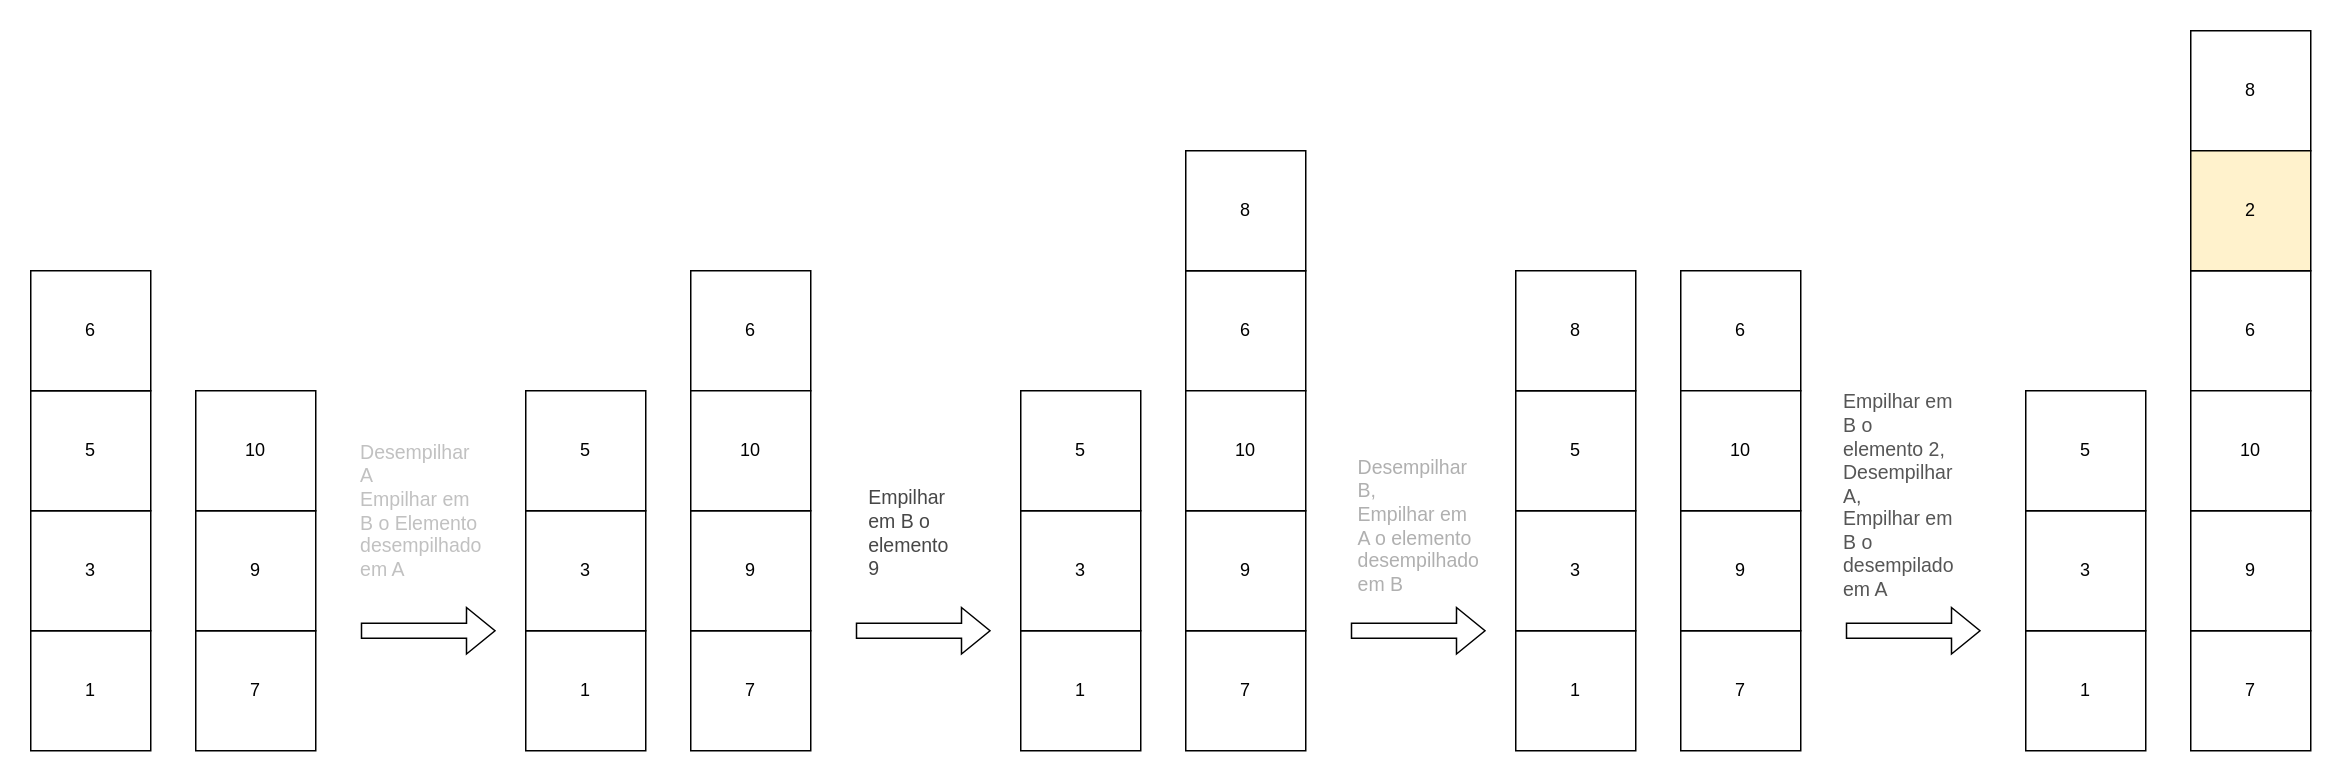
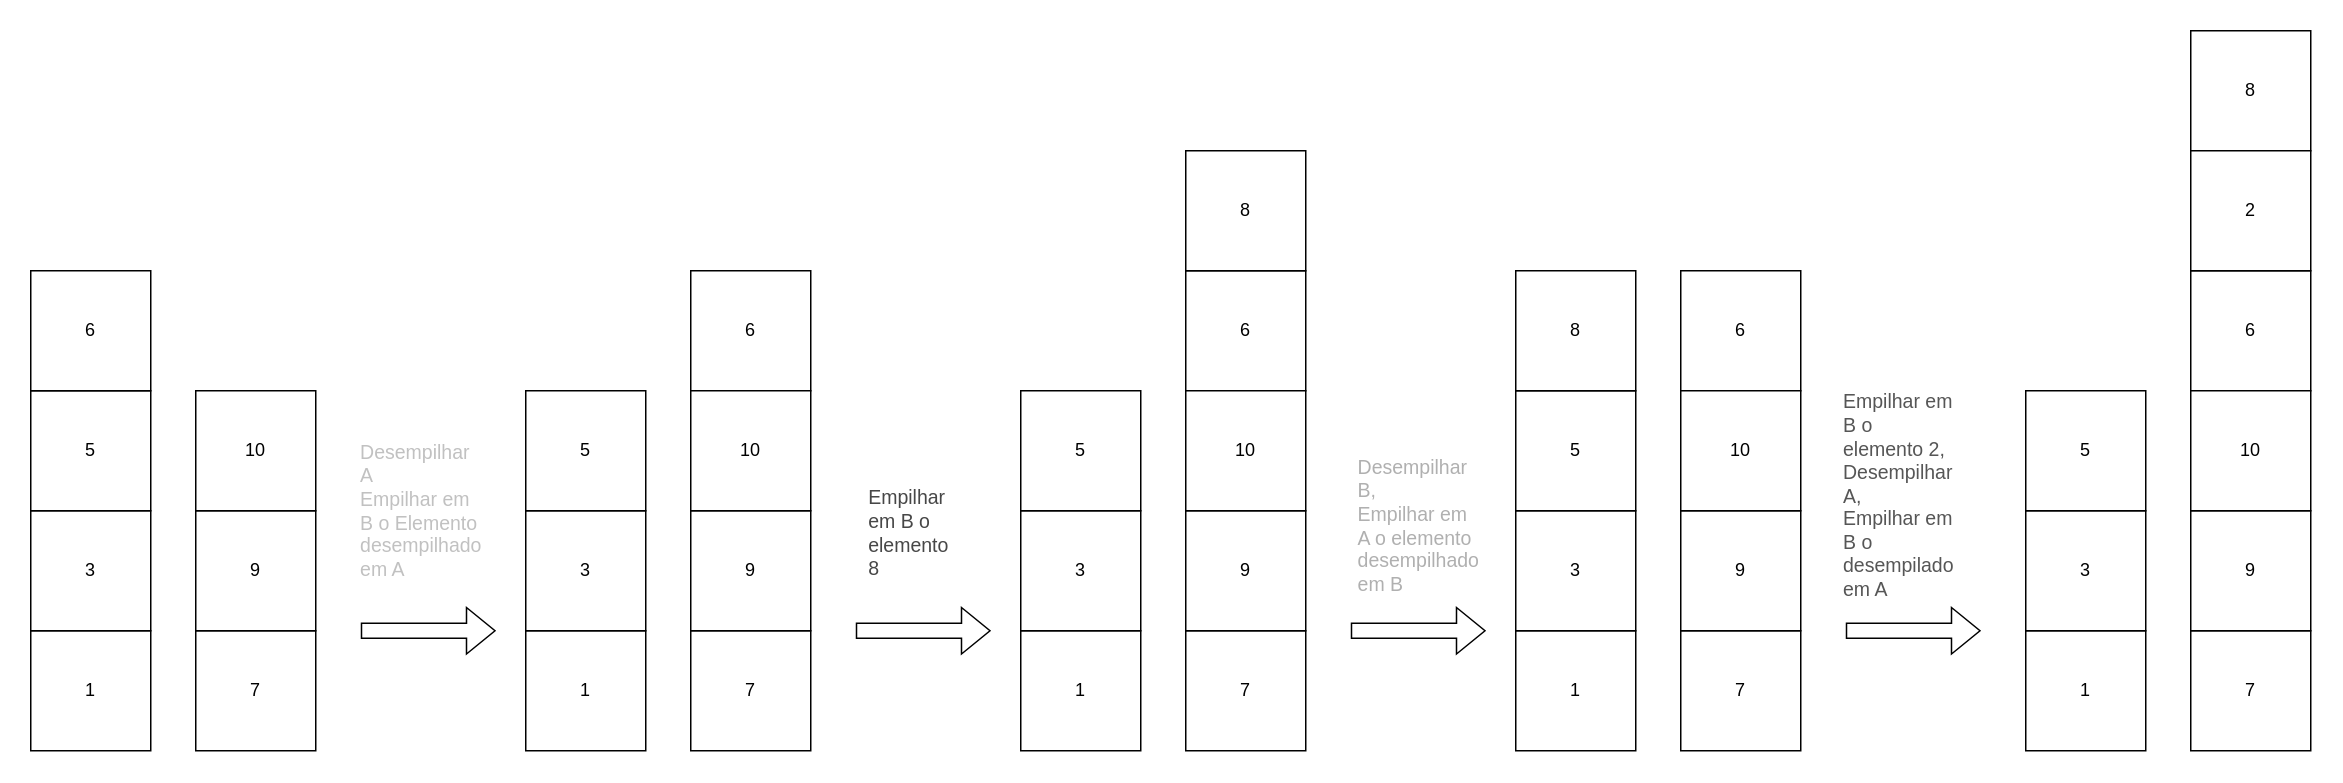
(2251, 211) -> (2251, 211)
(909, 533) -> (909, 533)
